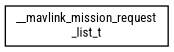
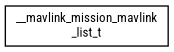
(87, 26) -> (87, 26)
